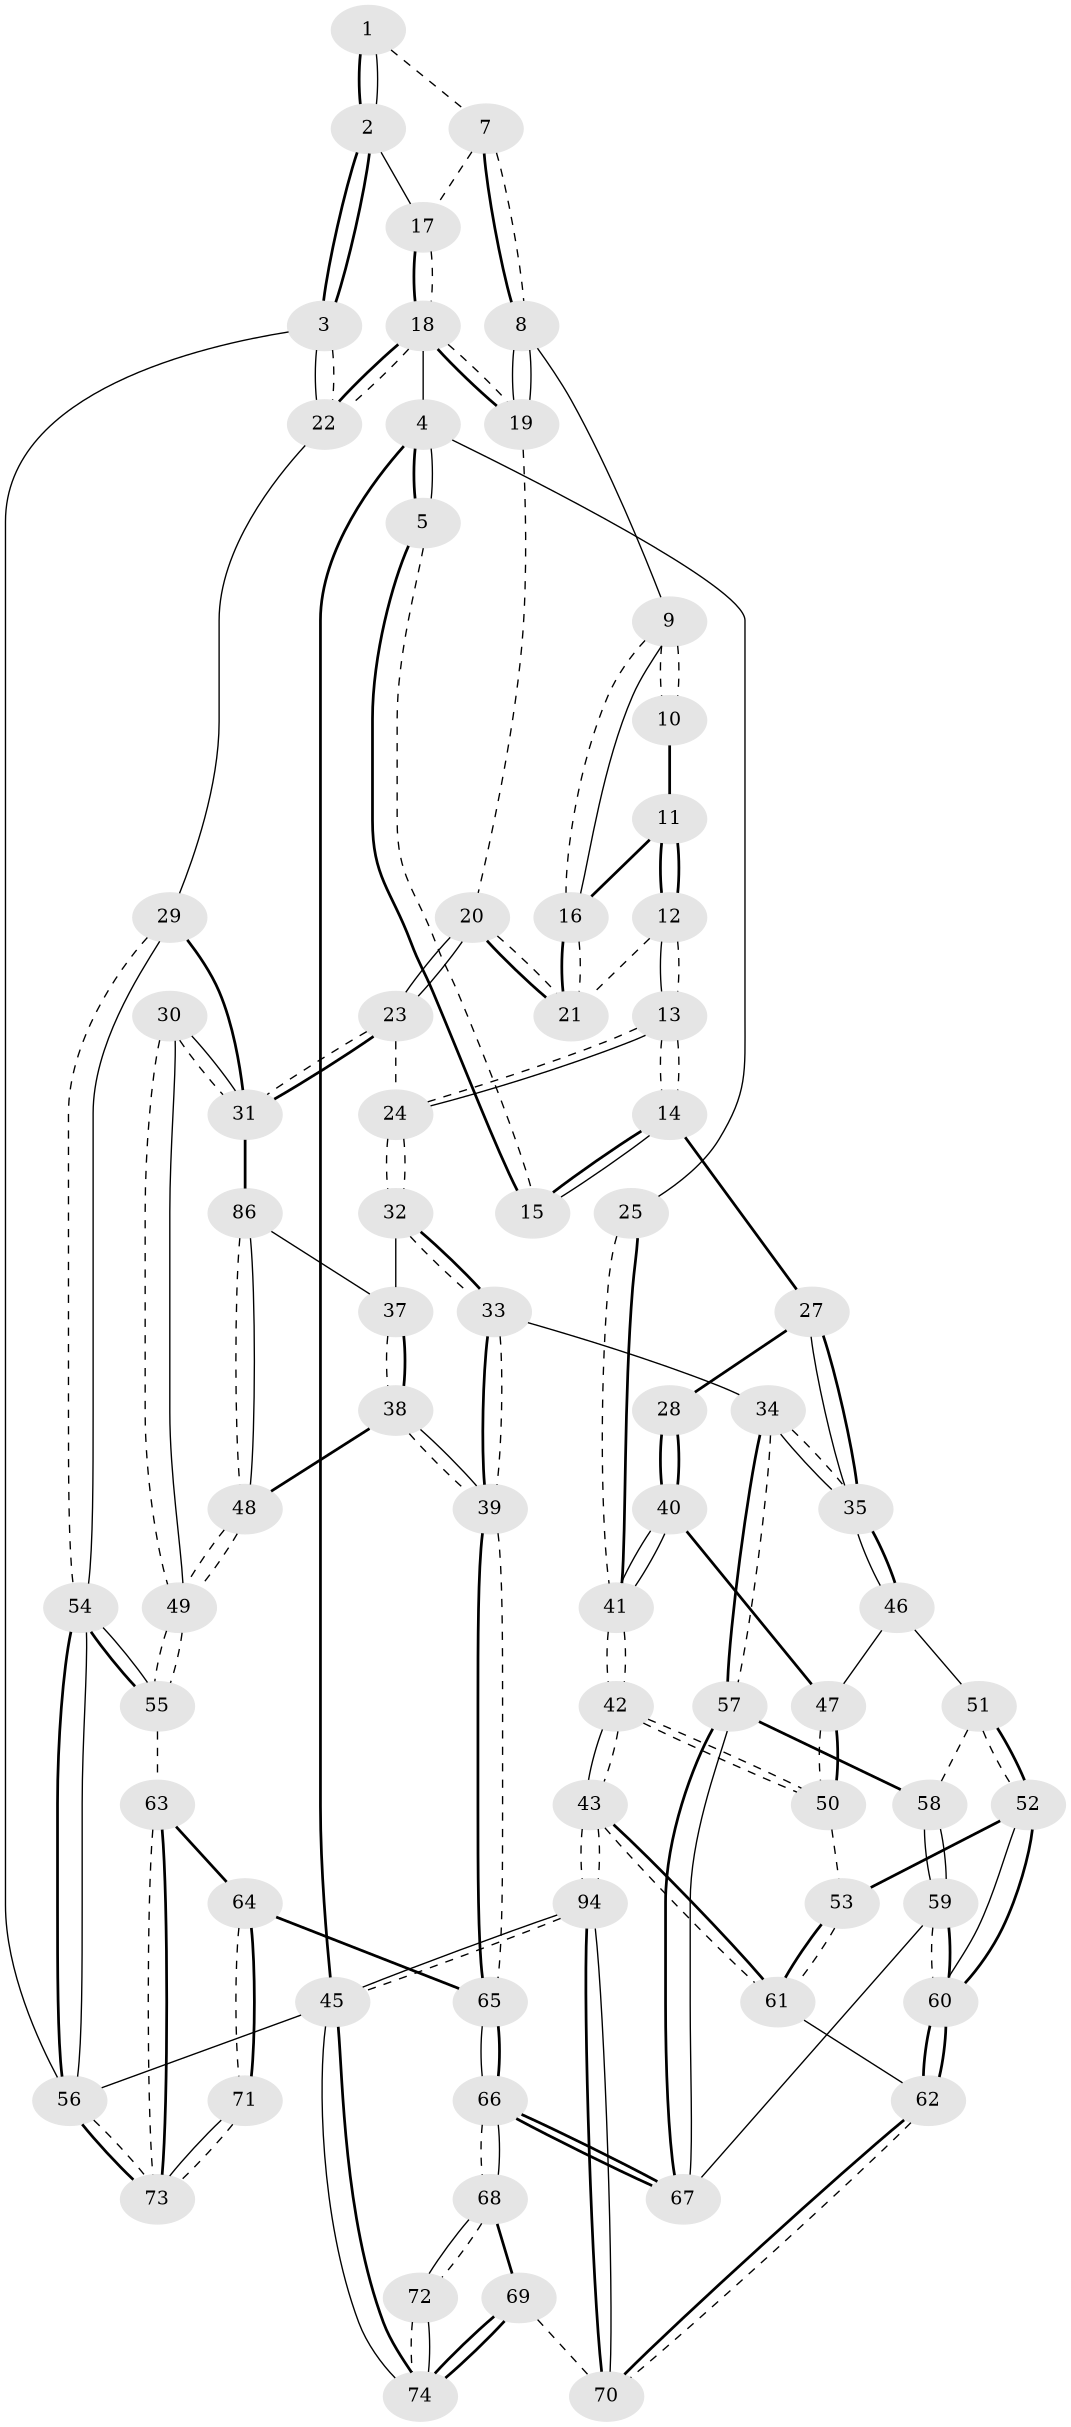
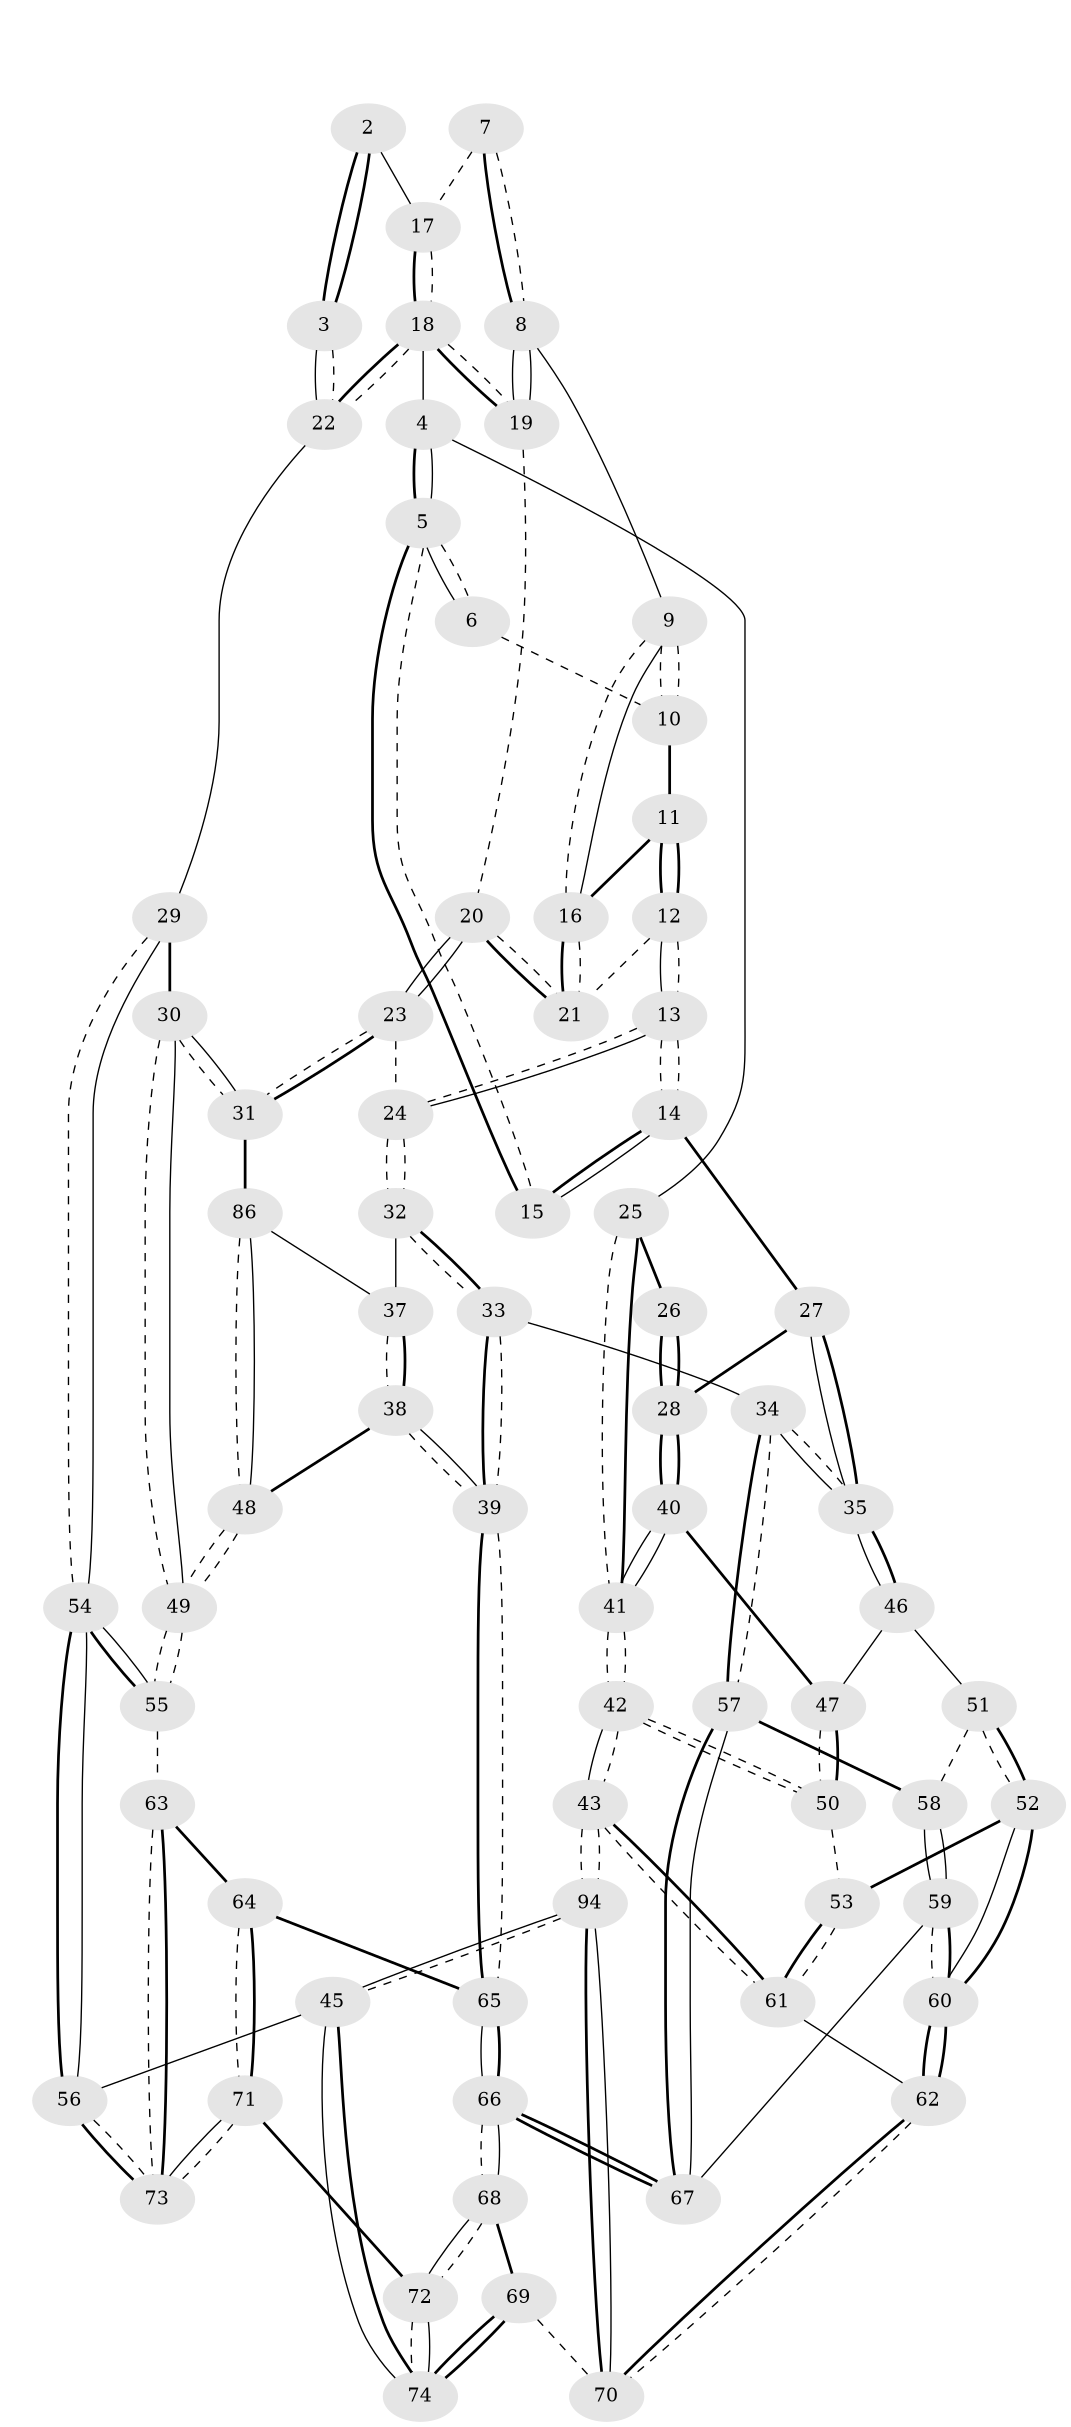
(368, 30) -> none
none -> (472, 622)
(226, 1011) -> (170, 967)
(5, 1120) -> none
(320, 1201) -> none
none -> (670, 1312)
none -> (340, 2207)
